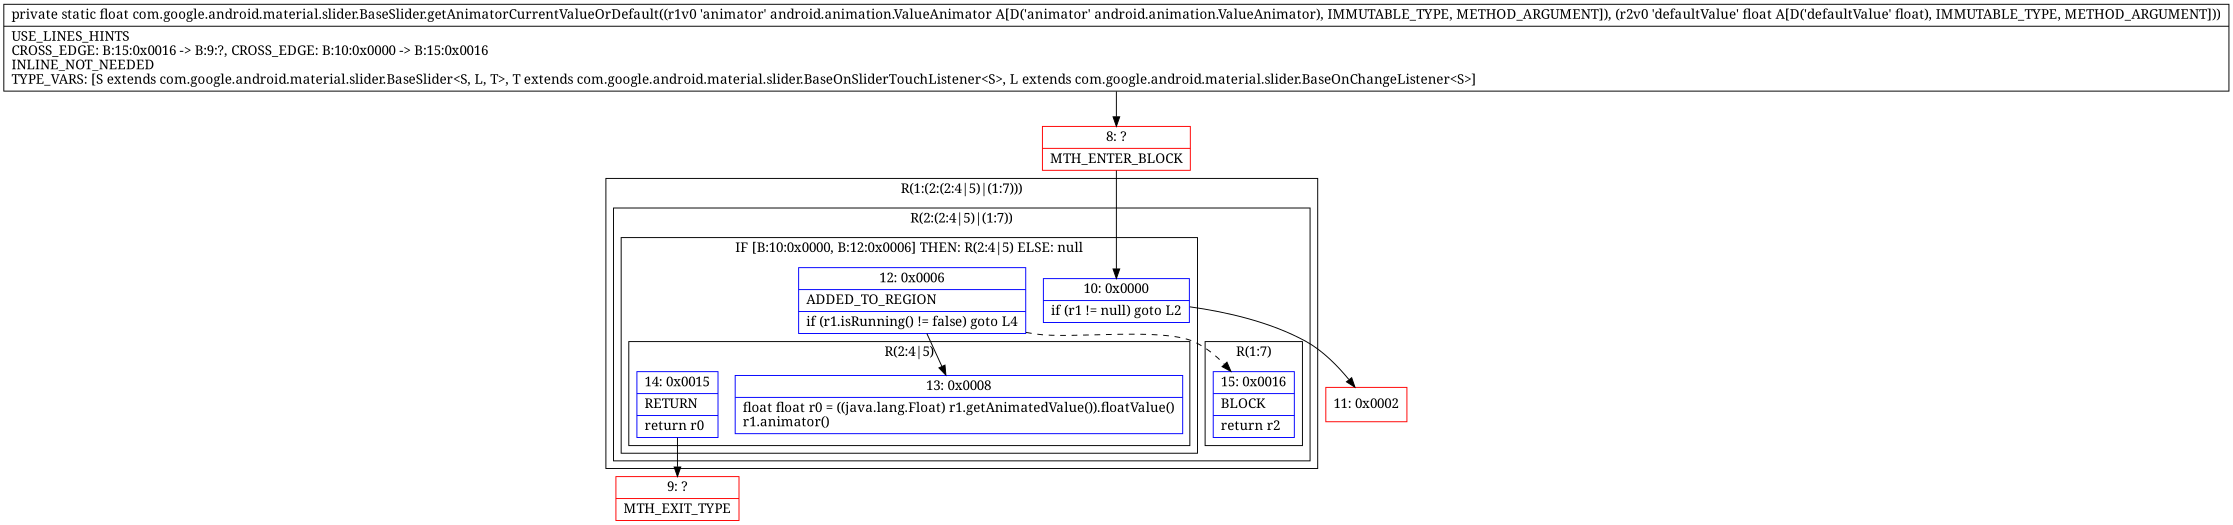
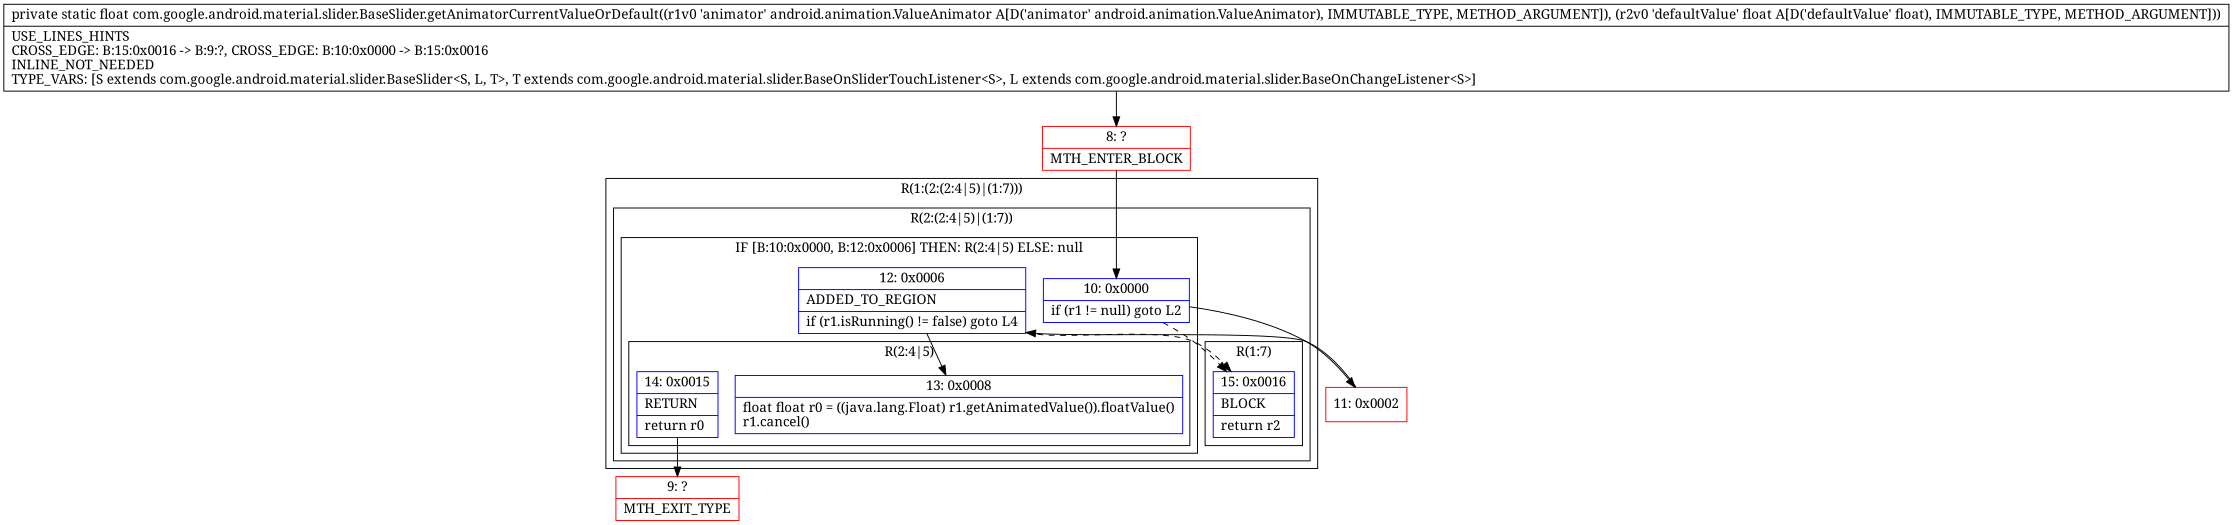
none -> (1205, 335)
none -> (1193, 341)
(786, 422) -> (776, 422)
